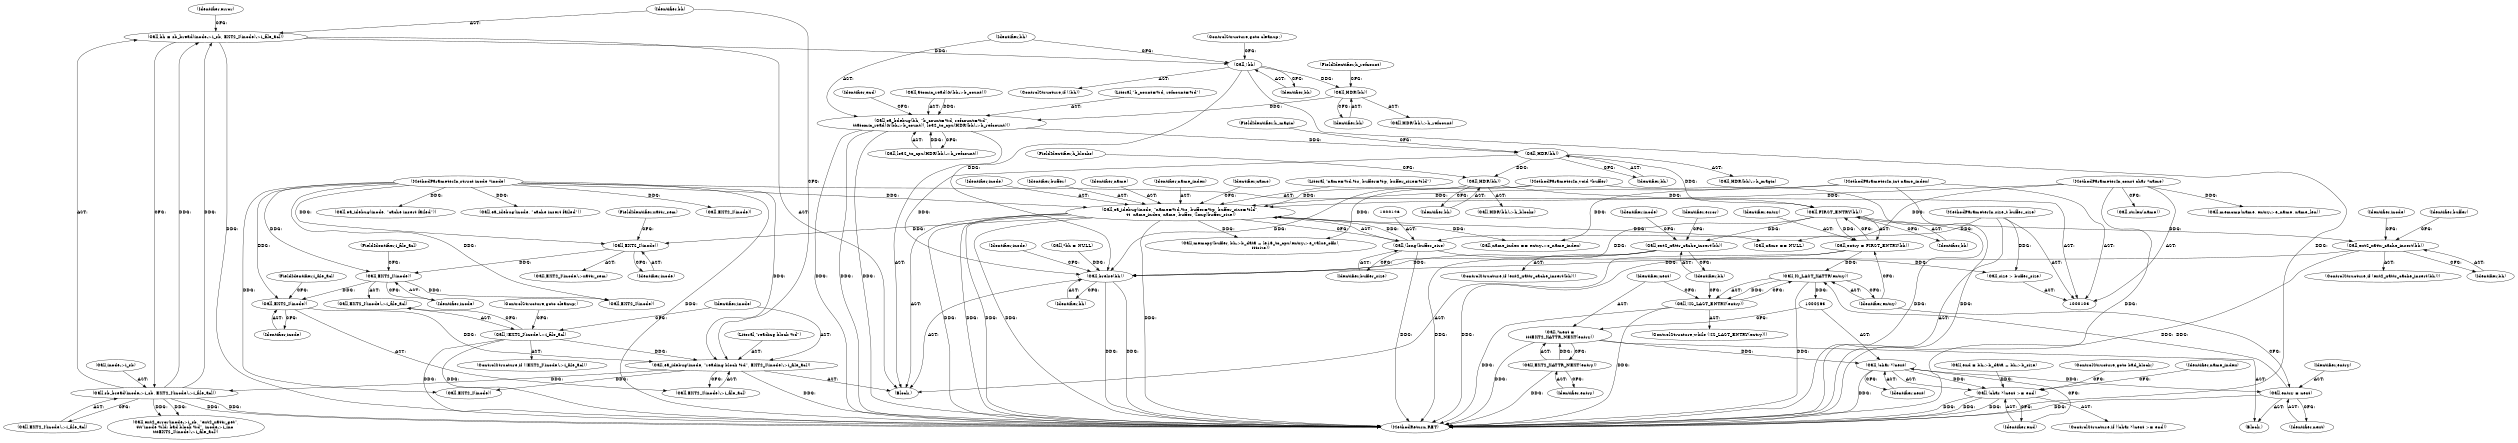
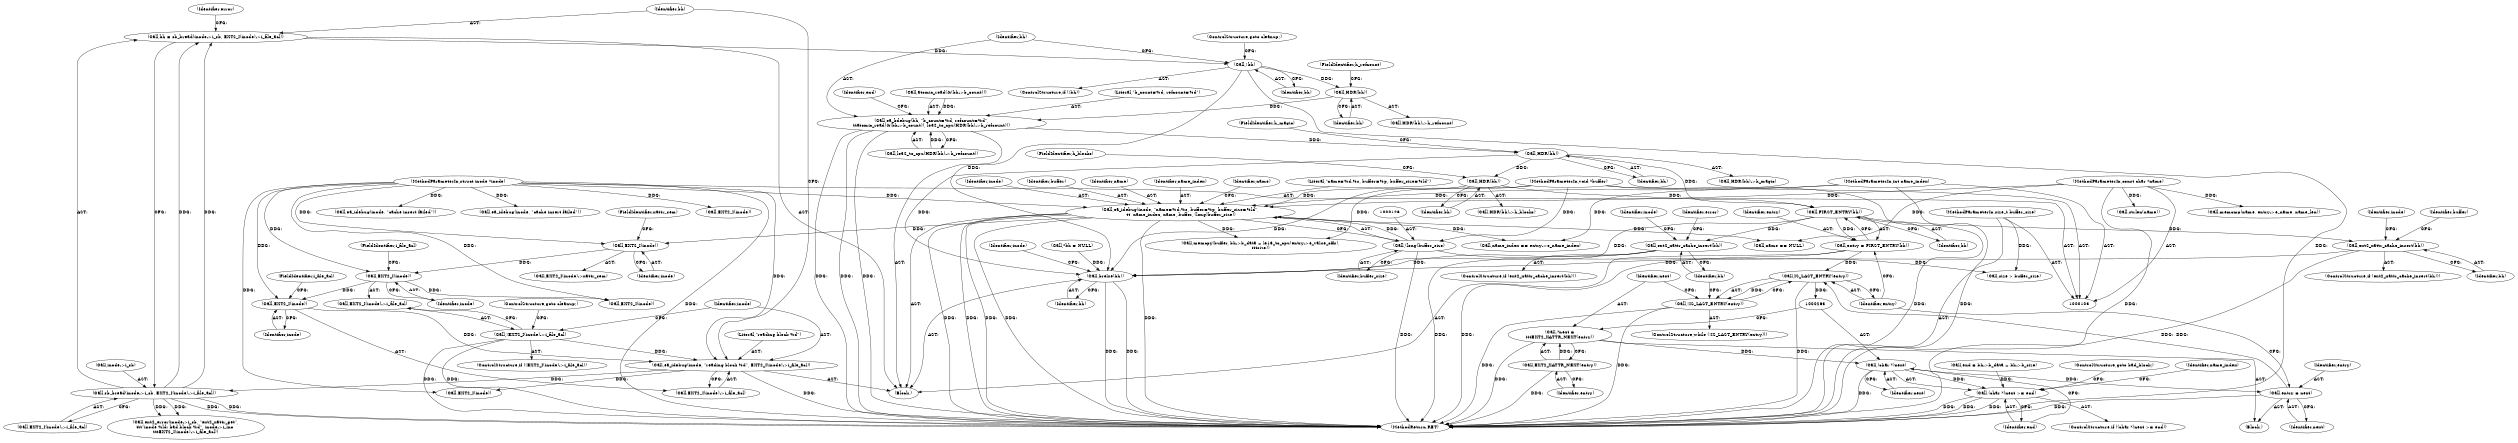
(2136, 196) -> (2136, 196)
(1685, 236) -> (1518, 235)
(1816, 276) -> (1816, 276)
(2043, 292) -> (1856, 191)
(637, 419) -> none
